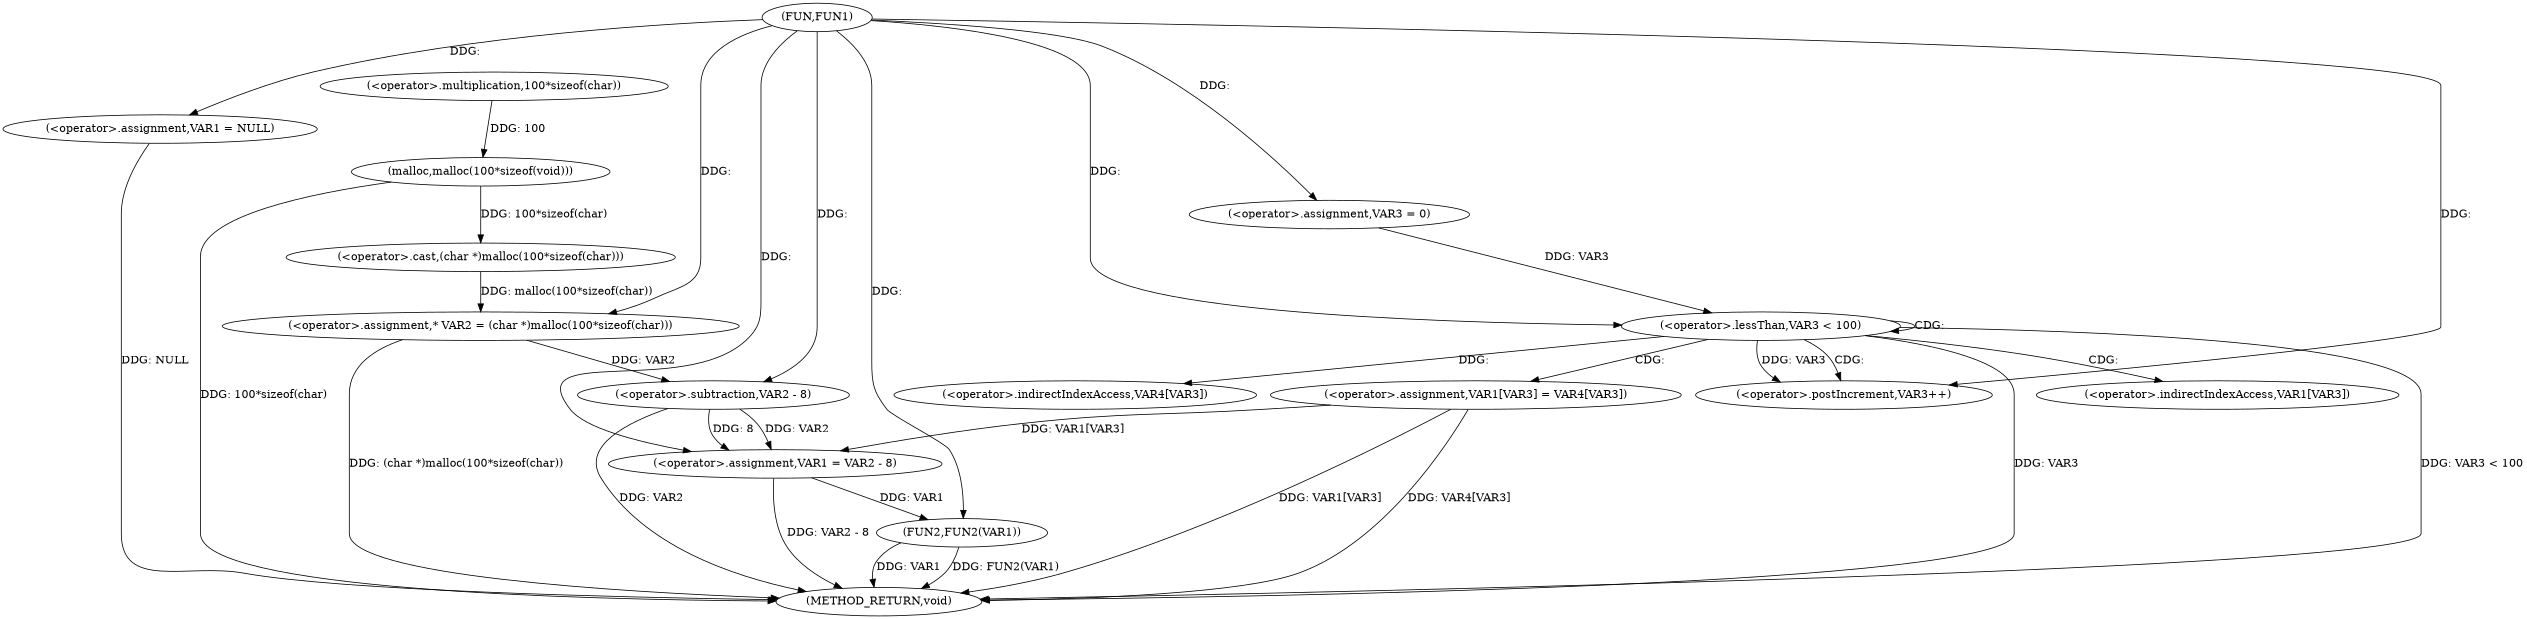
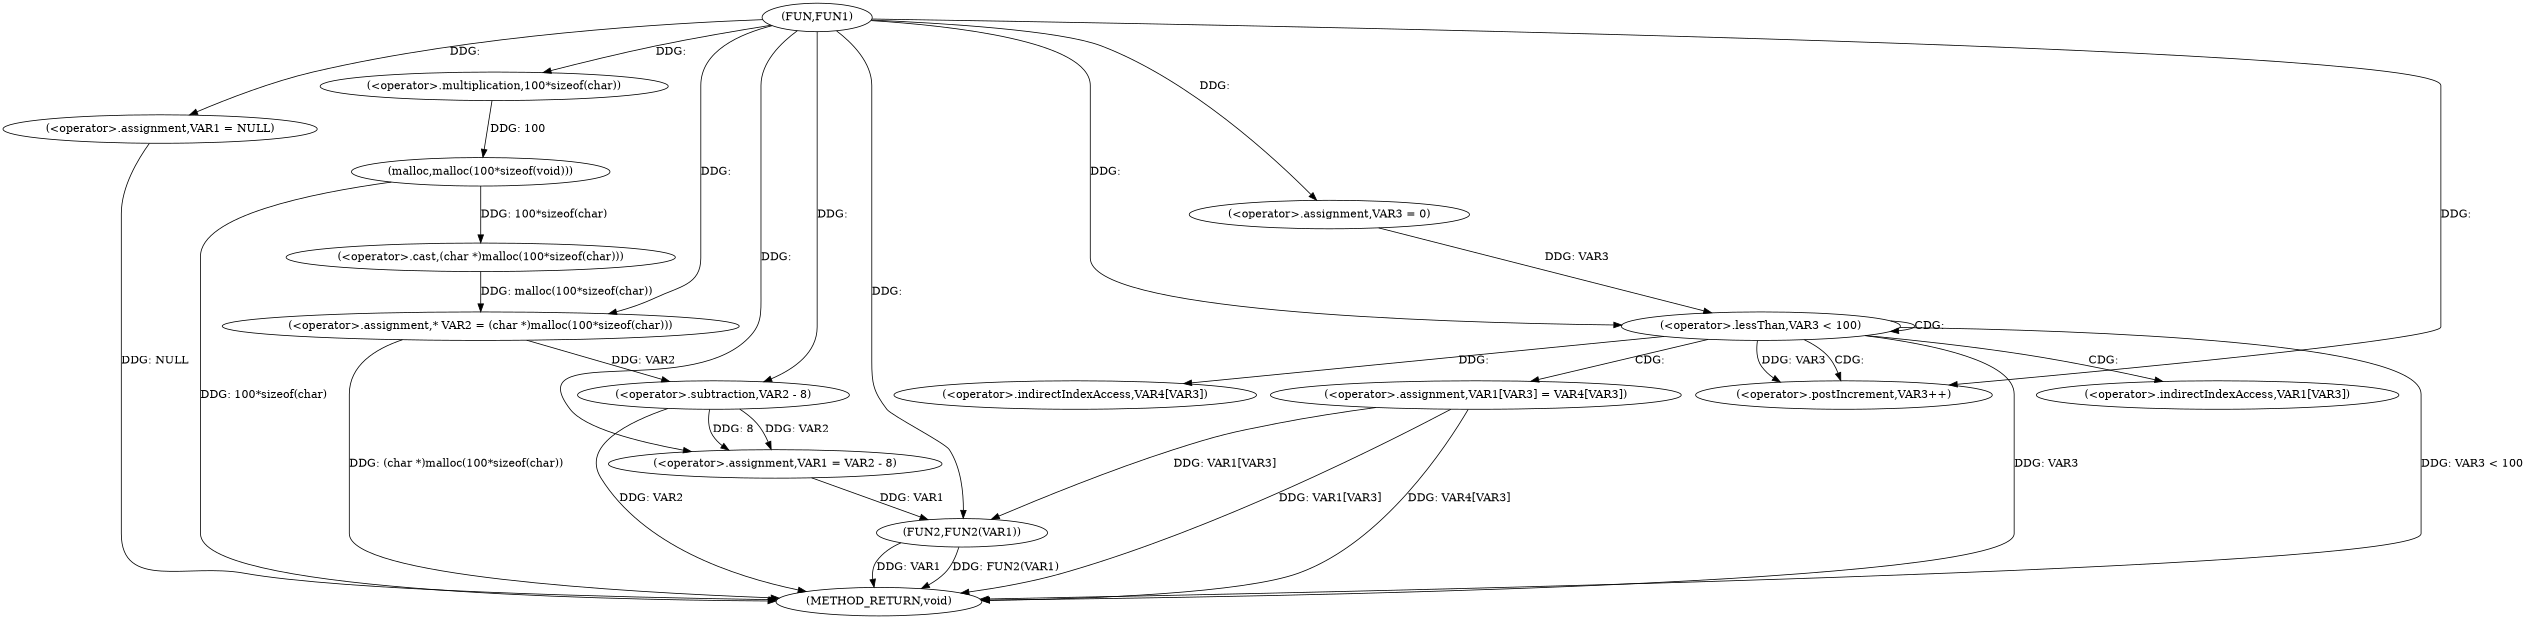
none -> (660, 45)
(1089, 417) -> (1183, 447)
(785, 543) -> none
